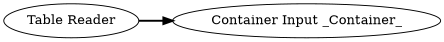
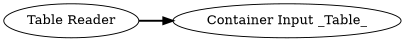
(307, 21) -> (287, 21)
